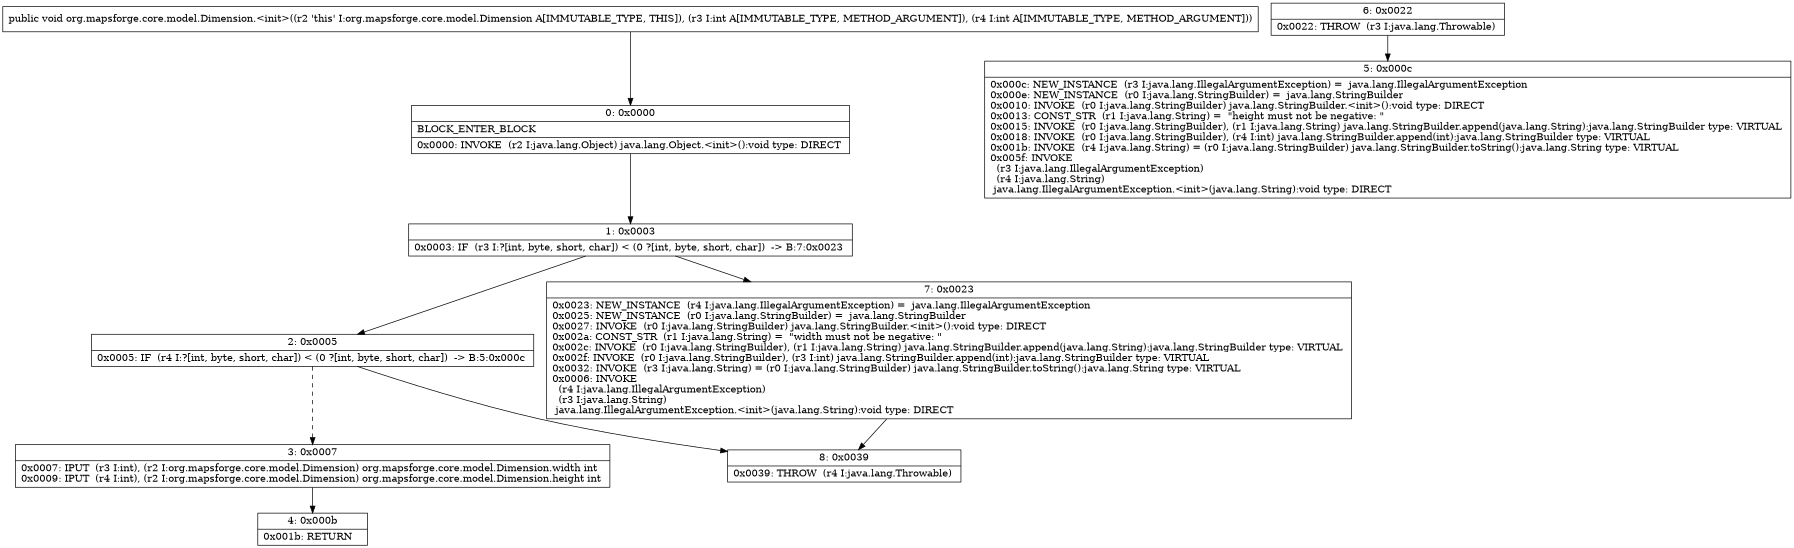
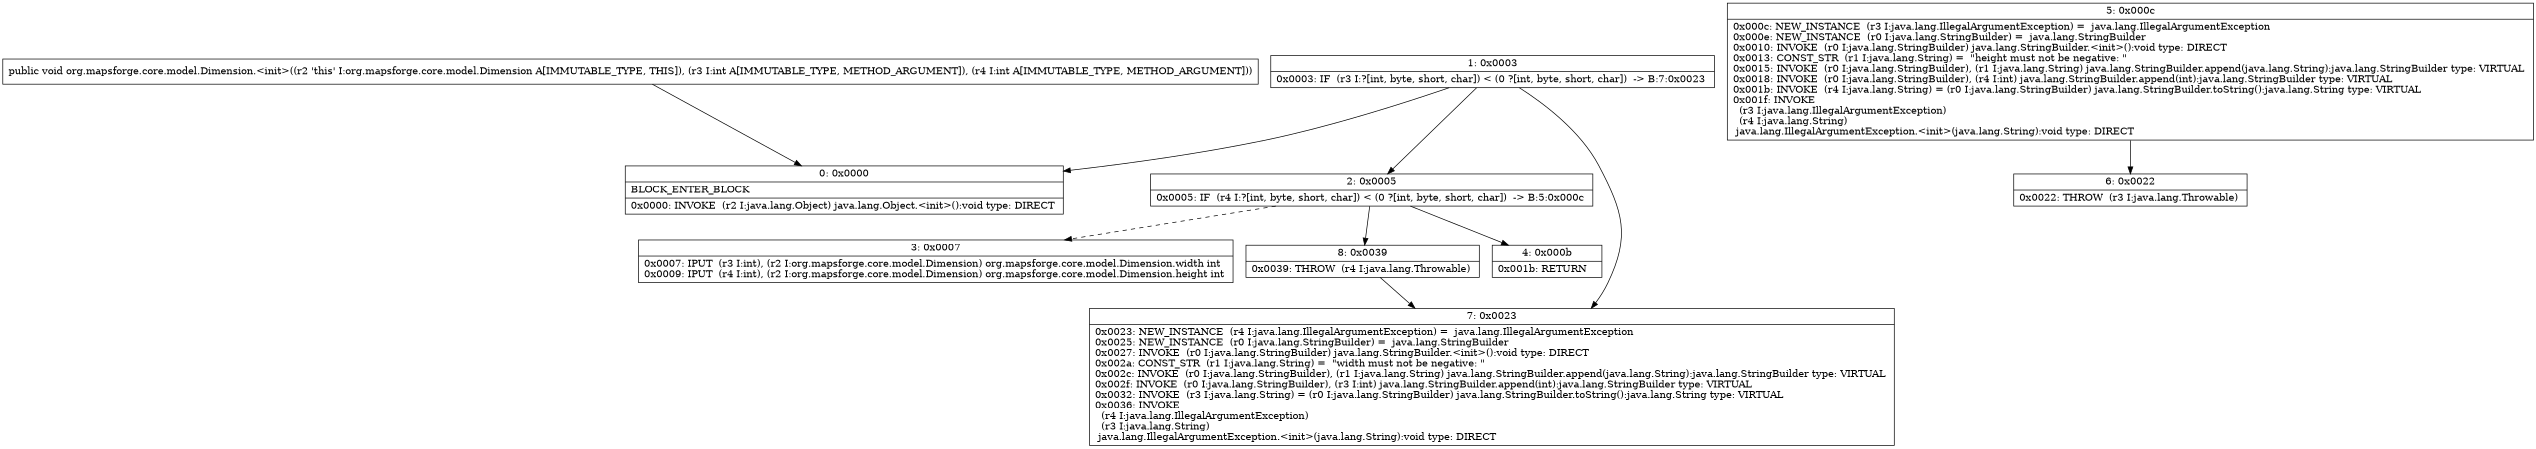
(1388, 45) -> (2130, 154)
(1035, 158) -> (1777, 100)
(630, 185) -> (1262, 141)
(598, 379) -> (1141, 406)
(875, 432) -> (1395, 290)
(313, 497) -> (1456, 224)
